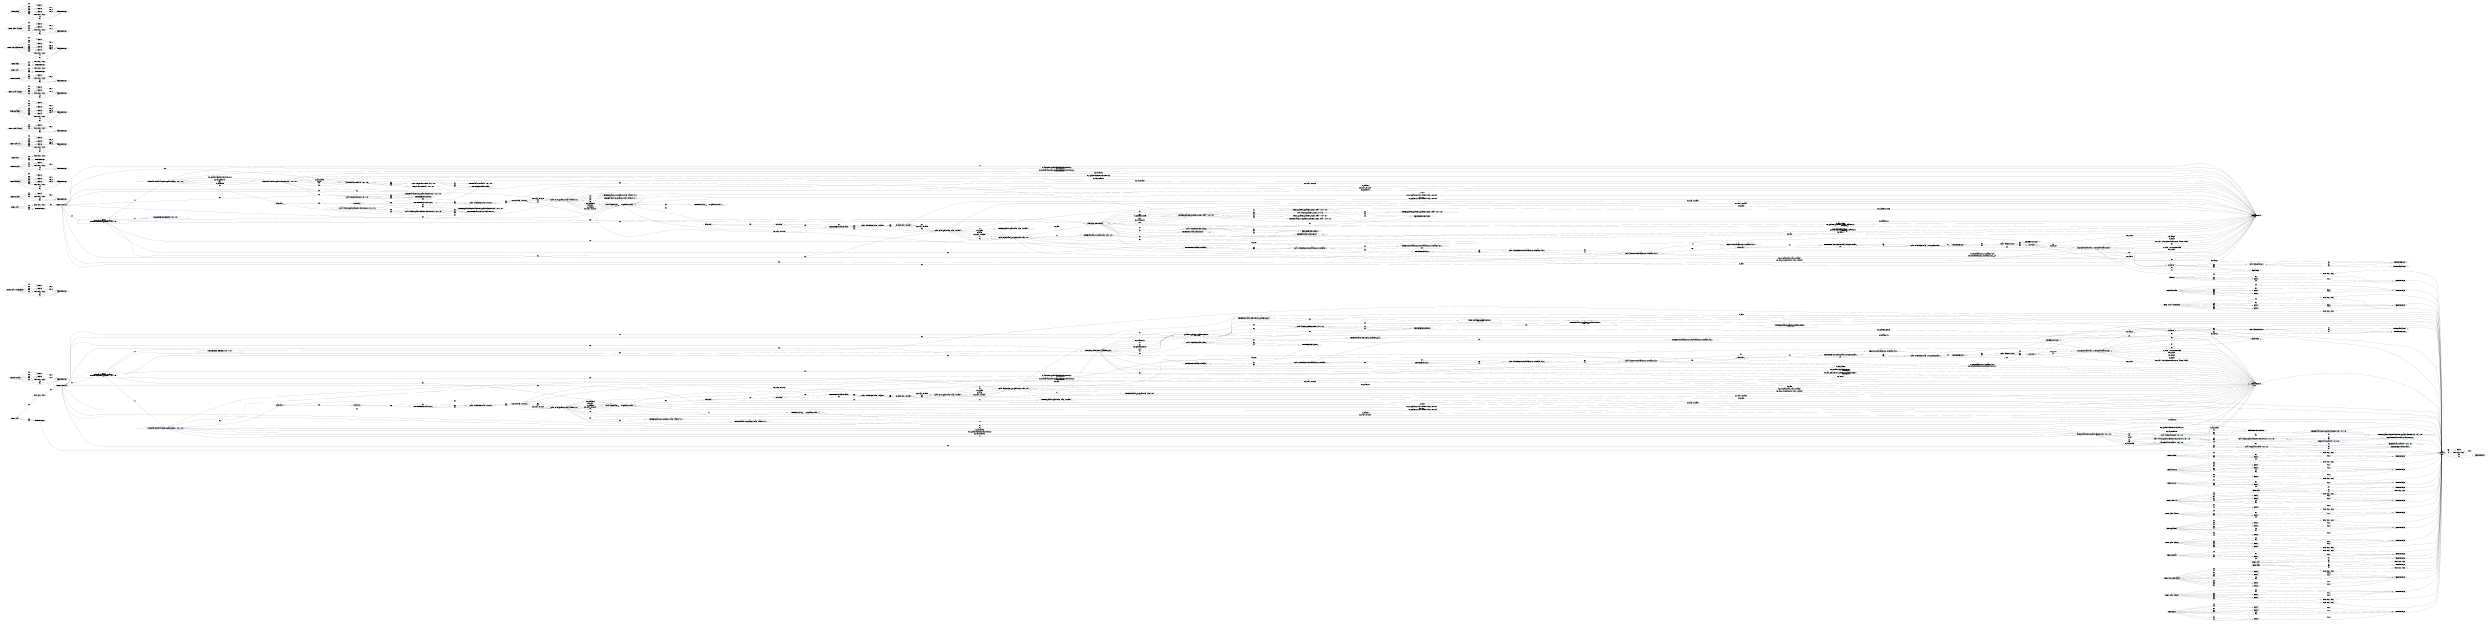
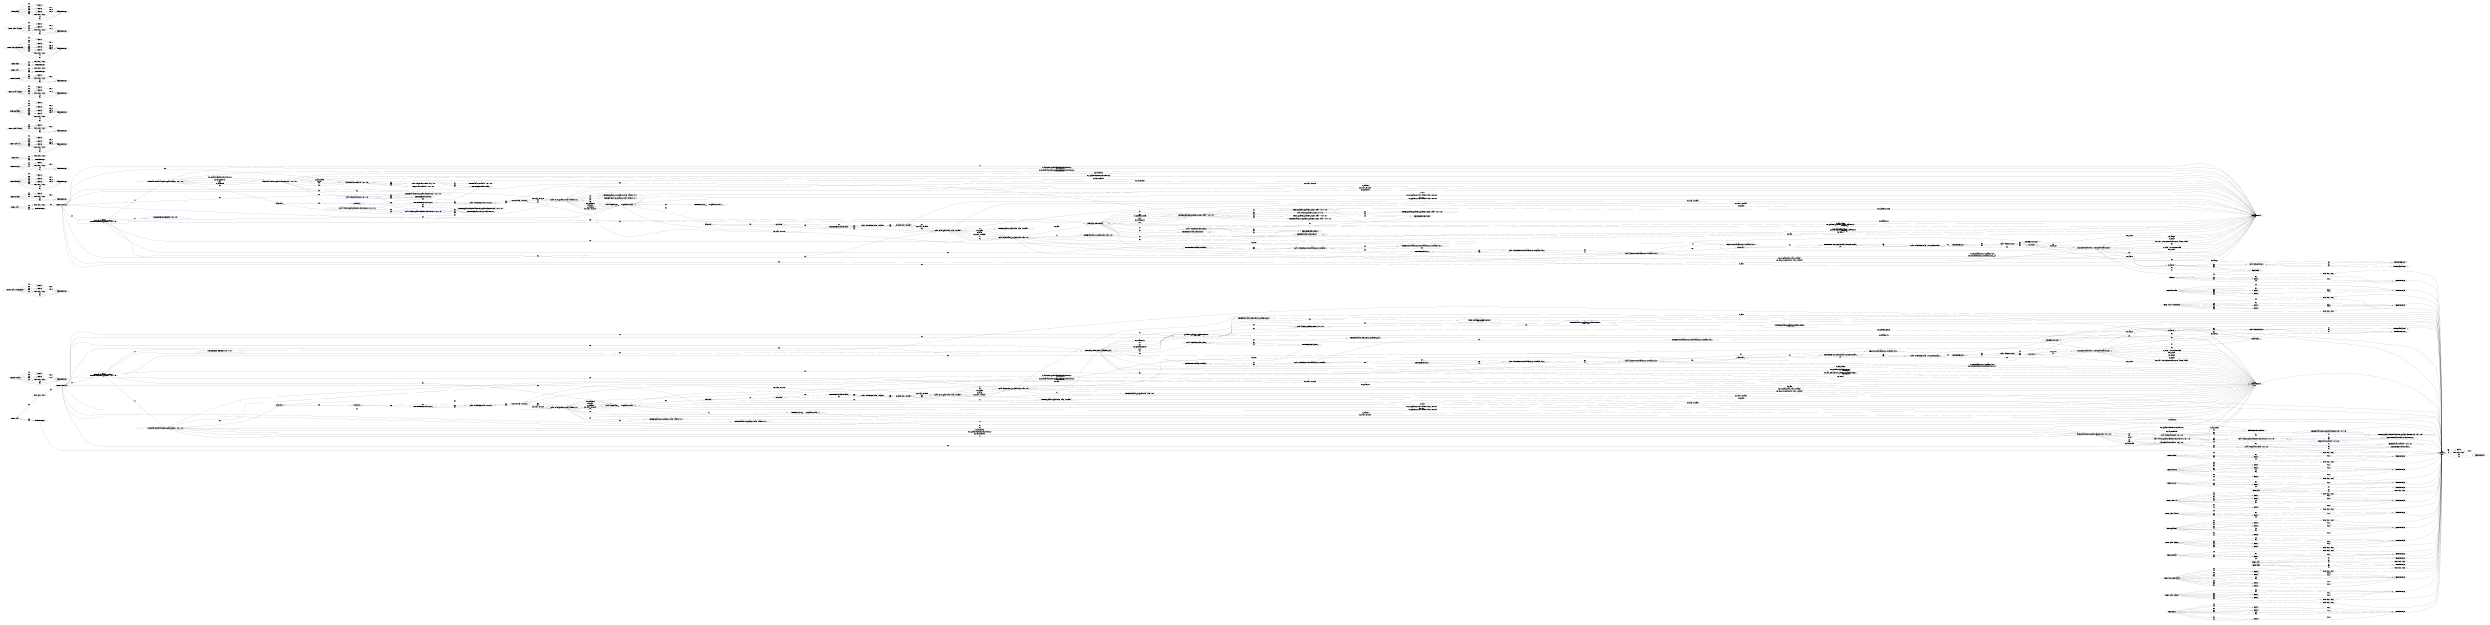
(1422, 328) -> none
